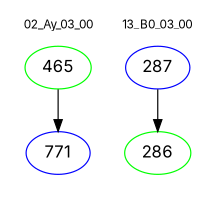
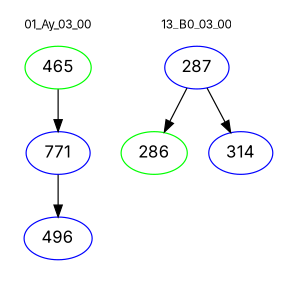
(59, 26) -> (58, 26)
none -> (241, 153)
none -> (58, 238)
